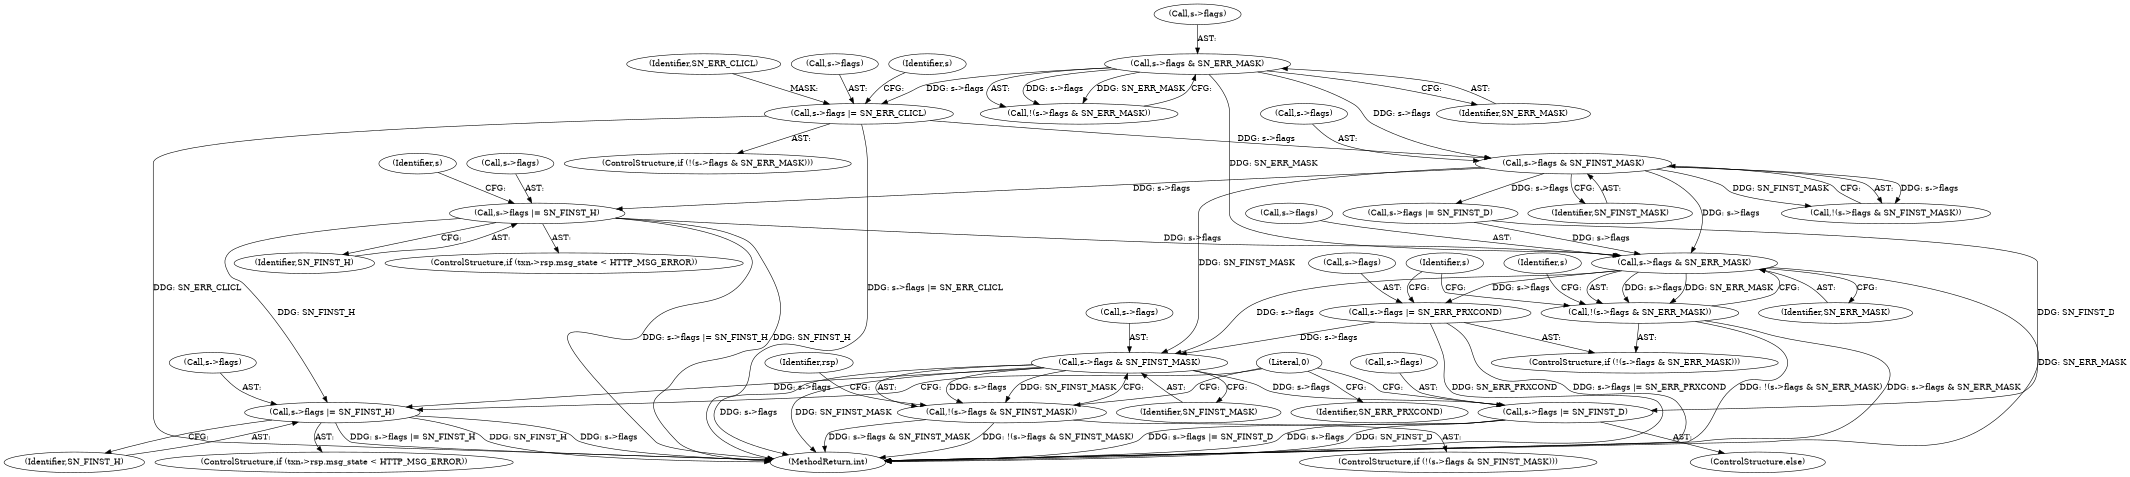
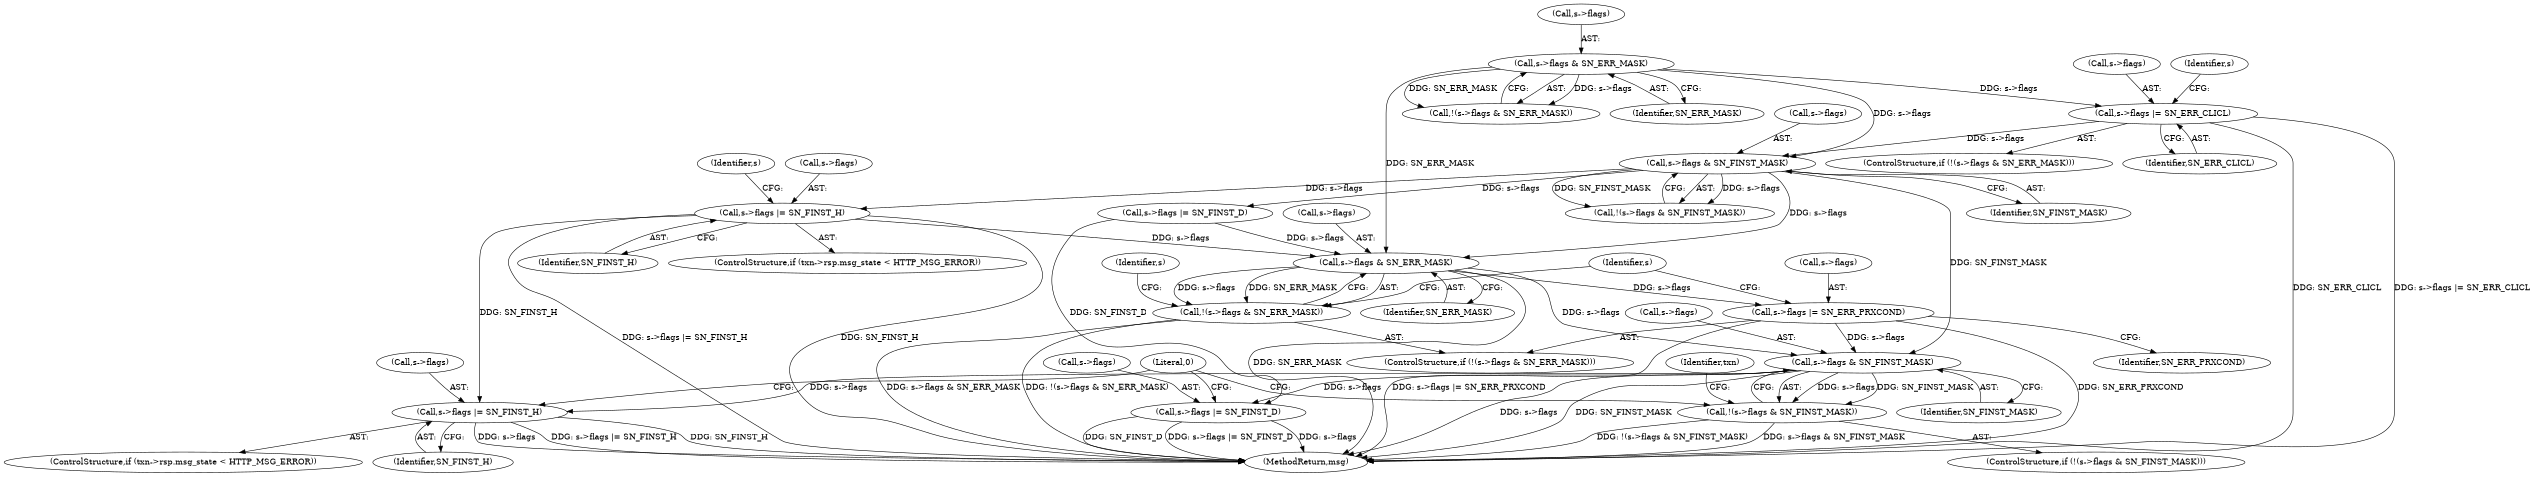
(806, 89) -> (2203, 139)
none -> (2162, 139)
(809, 363) -> (1710, 363)
(1334, 384) -> (2040, 327)
(828, 462) -> (1306, 462)
(1758, 462) -> none
